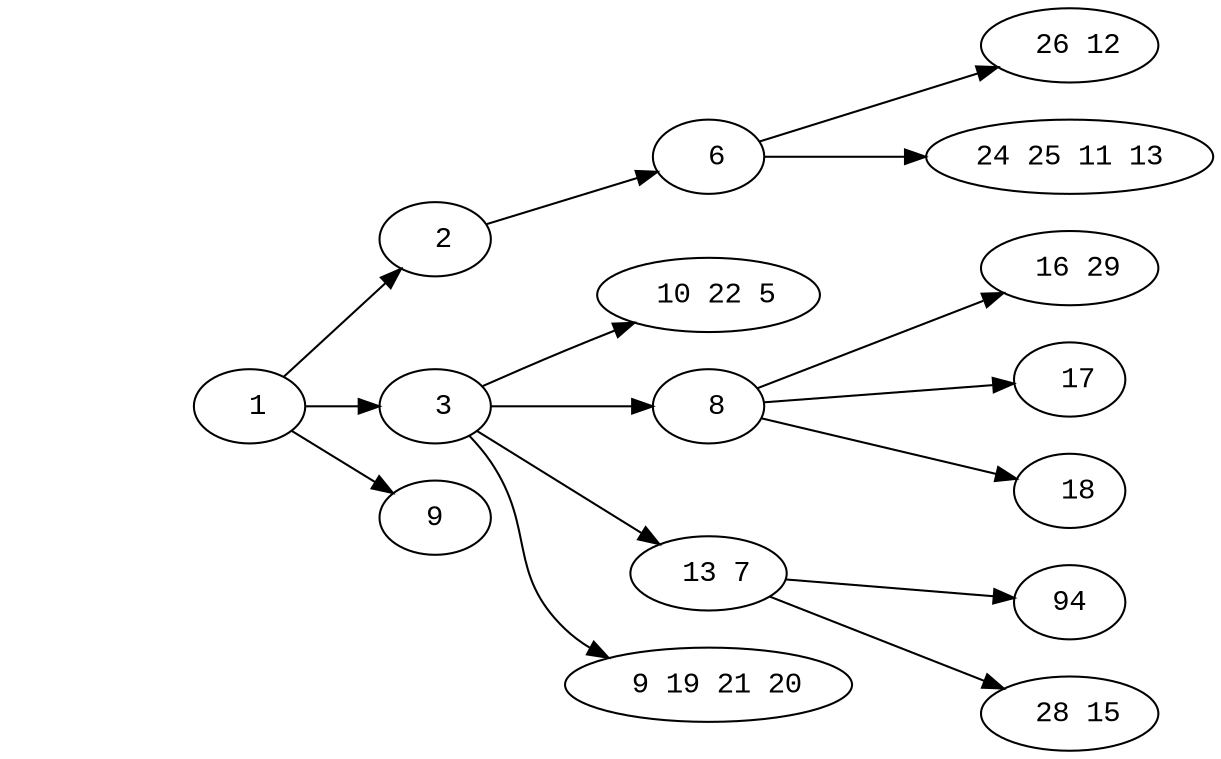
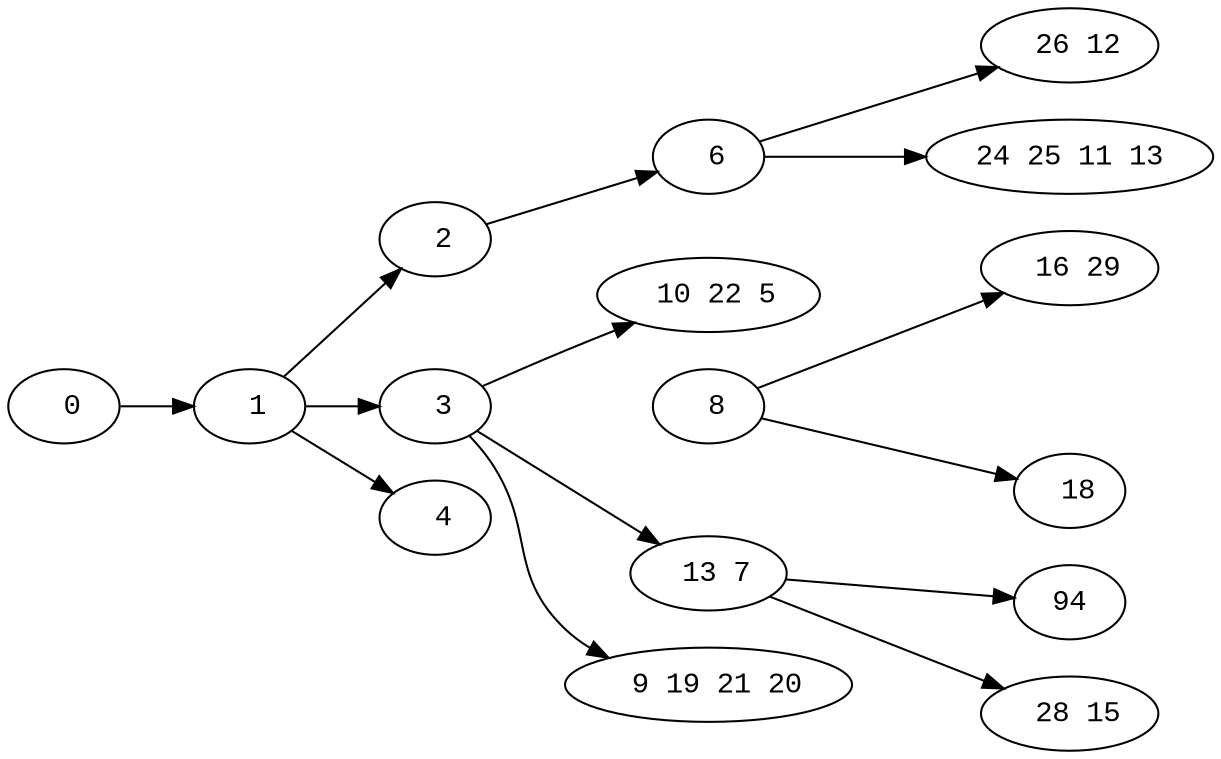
(1070, 380) -> none
none -> (64, 406)
(561, 406) -> none
(435, 518) -> (435, 518)
